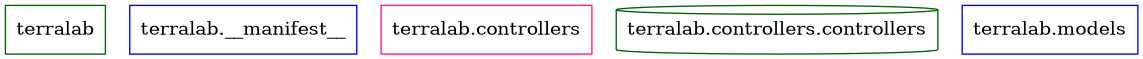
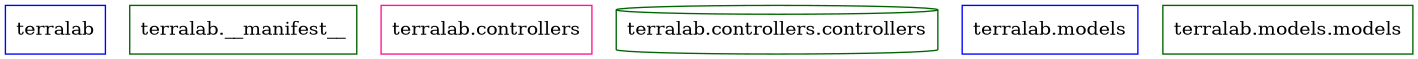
(55, 30) -> (55, 30)
(243, 30) -> (243, 30)
none -> (1288, 30)
